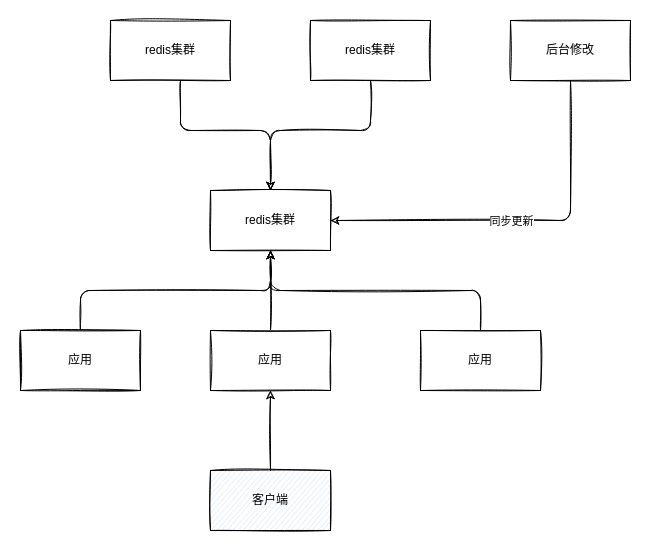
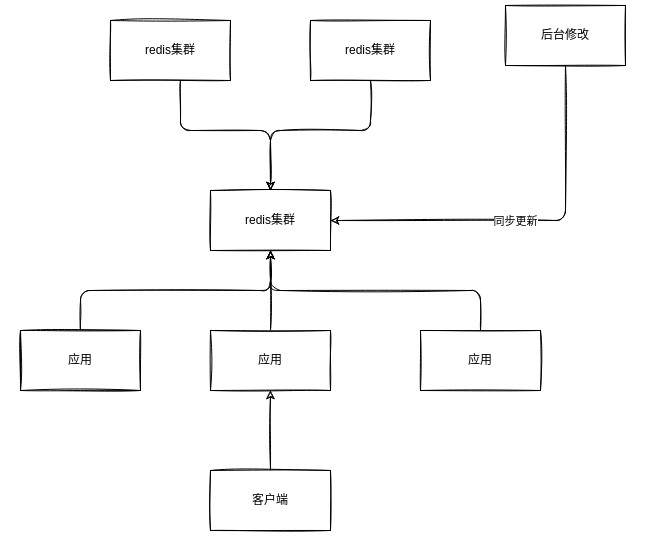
(571, 51) -> (566, 36)
(271, 501) -> (271, 501)
